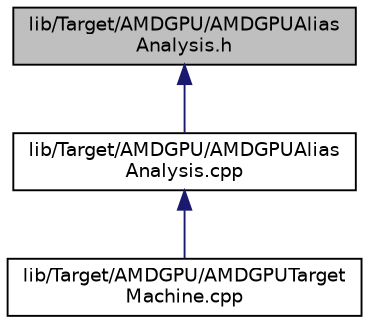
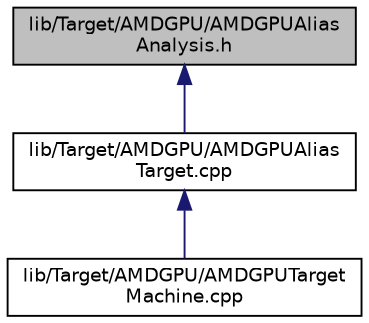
(185, 162) -> (185, 162)
